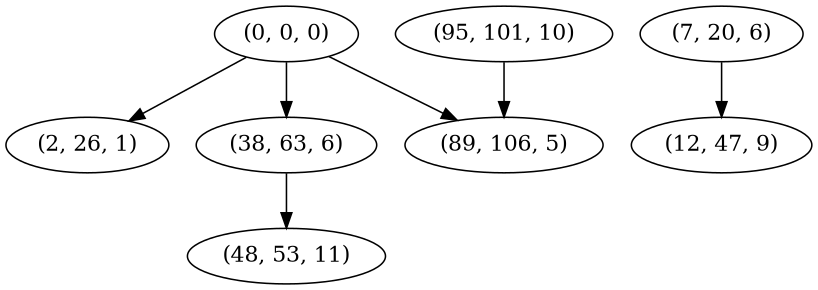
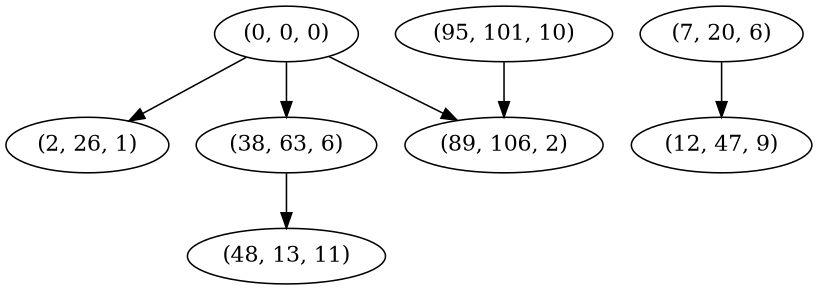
(504, 145) -> (504, 145)
(286, 256) -> (286, 256)
